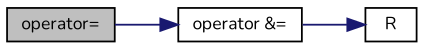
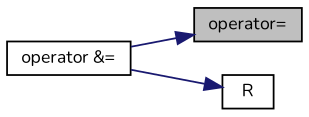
(138, 25) -> (154, 42)
